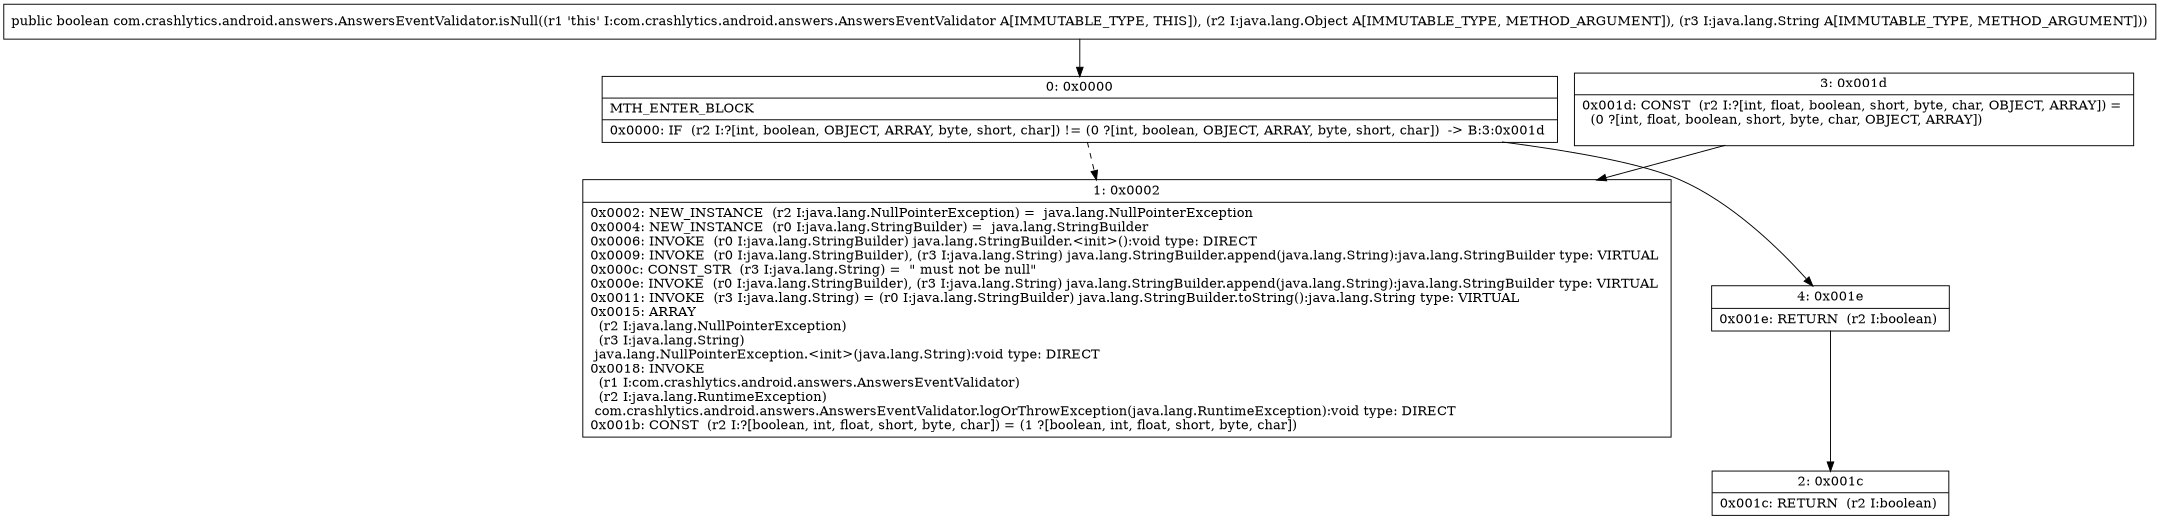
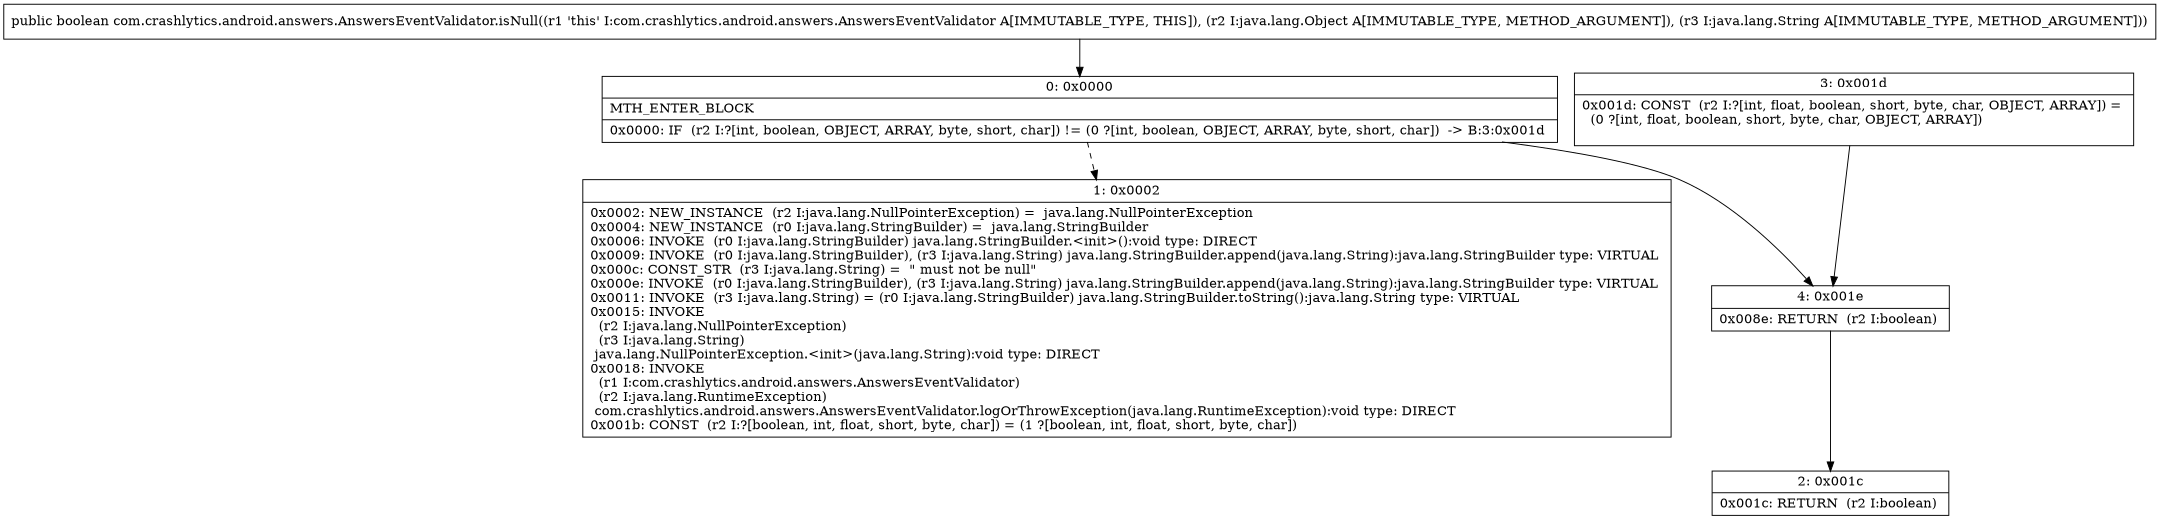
(1666, 161) -> (1842, 211)
(647, 312) -> (652, 312)
(1830, 319) -> (1830, 319)
